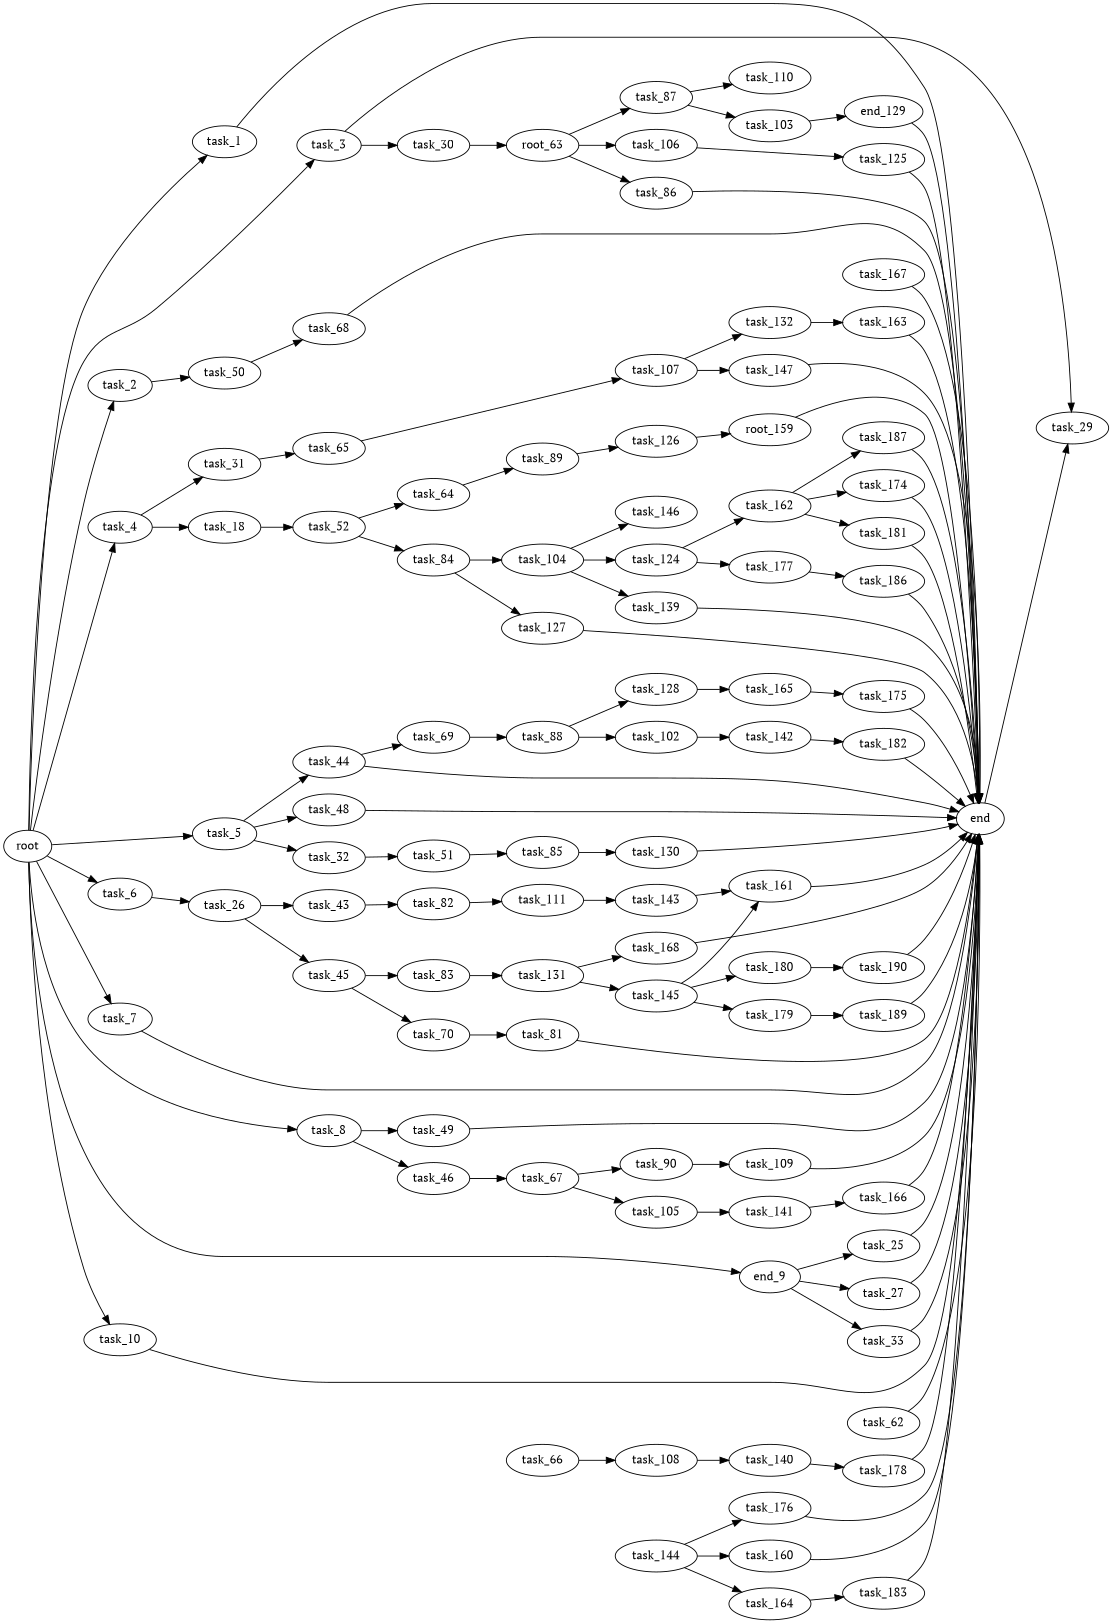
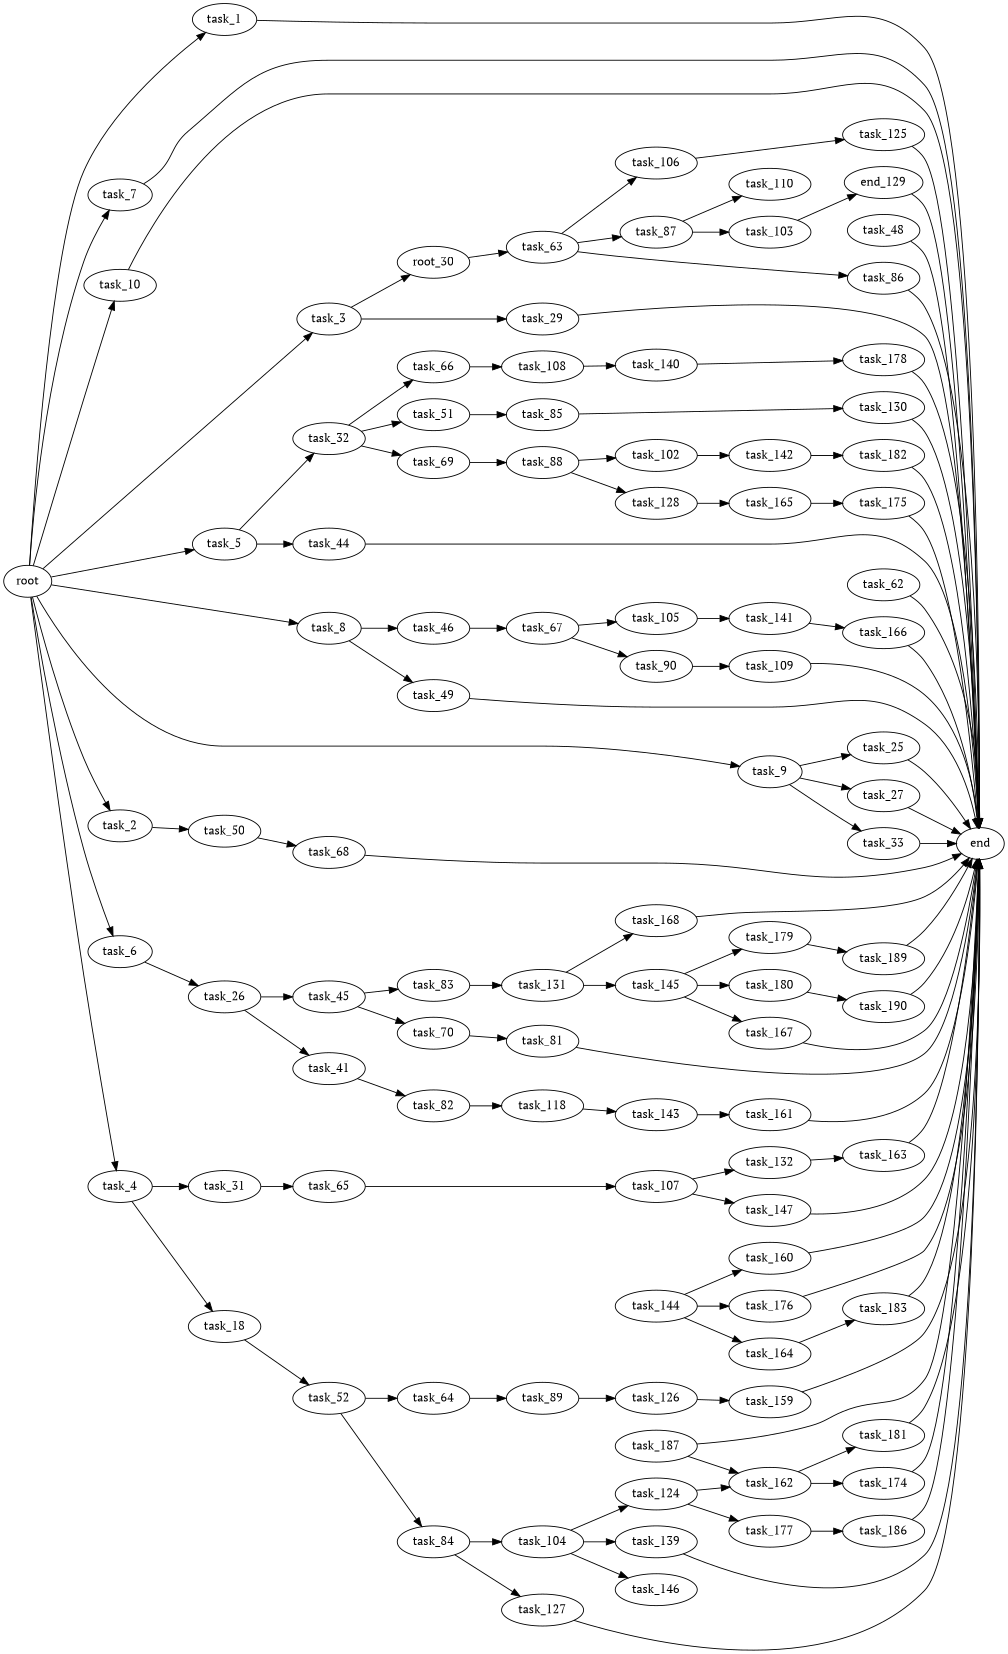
(434, 145) -> (434, 262)
(543, 145) -> (543, 247)
none -> (377, 405)
(770, 430) -> (770, 1402)
(822, 474) -> (709, 1463)
(1025, 628) -> (945, 400)
(377, 751) -> (377, 450)
(271, 823) -> none
(543, 900) -> (543, 1106)
(329, 906) -> (329, 1069)
(720, 949) -> (709, 1007)
(770, 1277) -> (770, 772)
